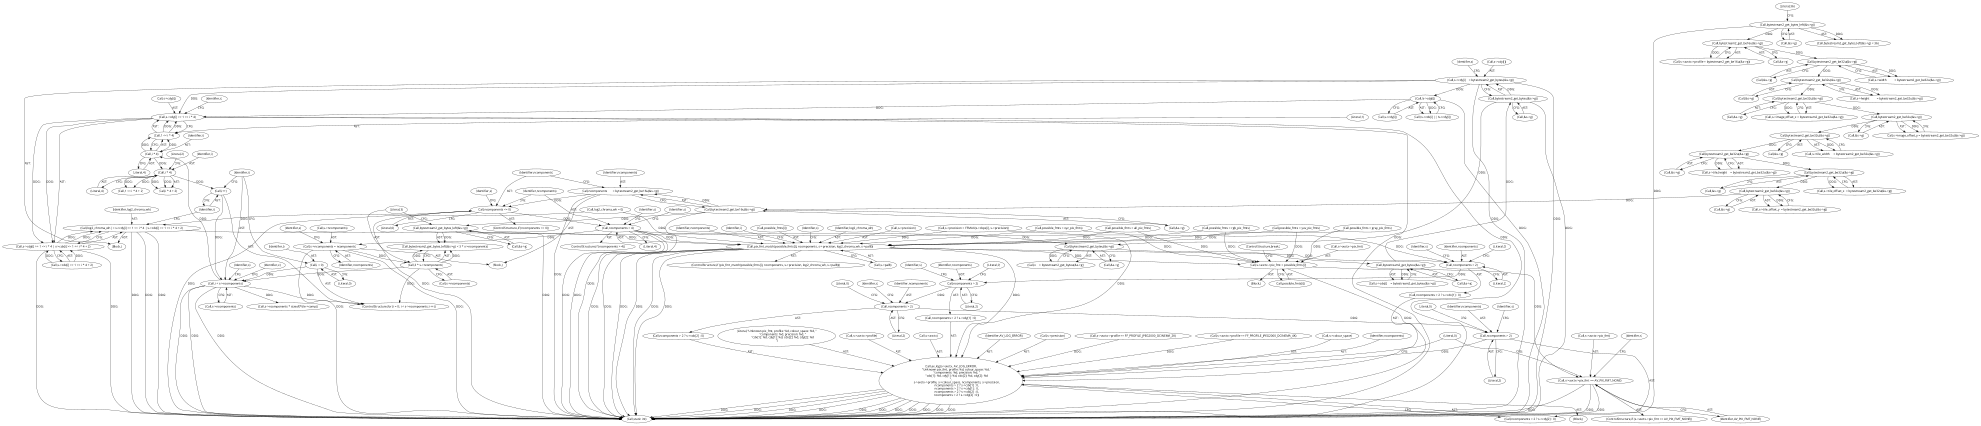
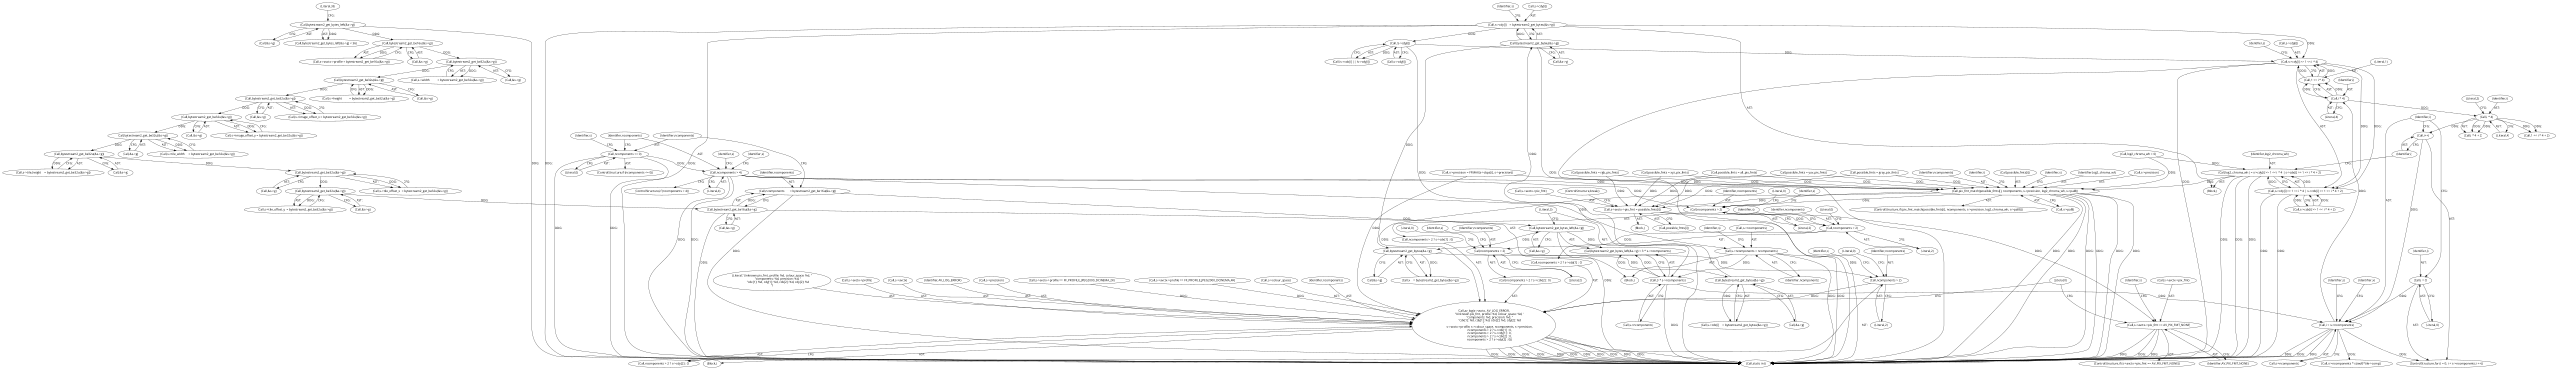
(549, 200) -> none
(610, 237) -> (702, 182)
(406, 282) -> (1671, 348)
